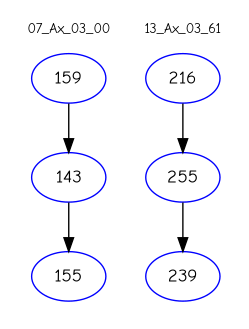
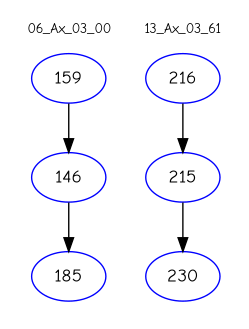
(69, 30) -> (69, 30)
(69, 177) -> (69, 177)
(183, 177) -> (183, 177)
(69, 276) -> (69, 276)
(183, 276) -> (183, 276)
